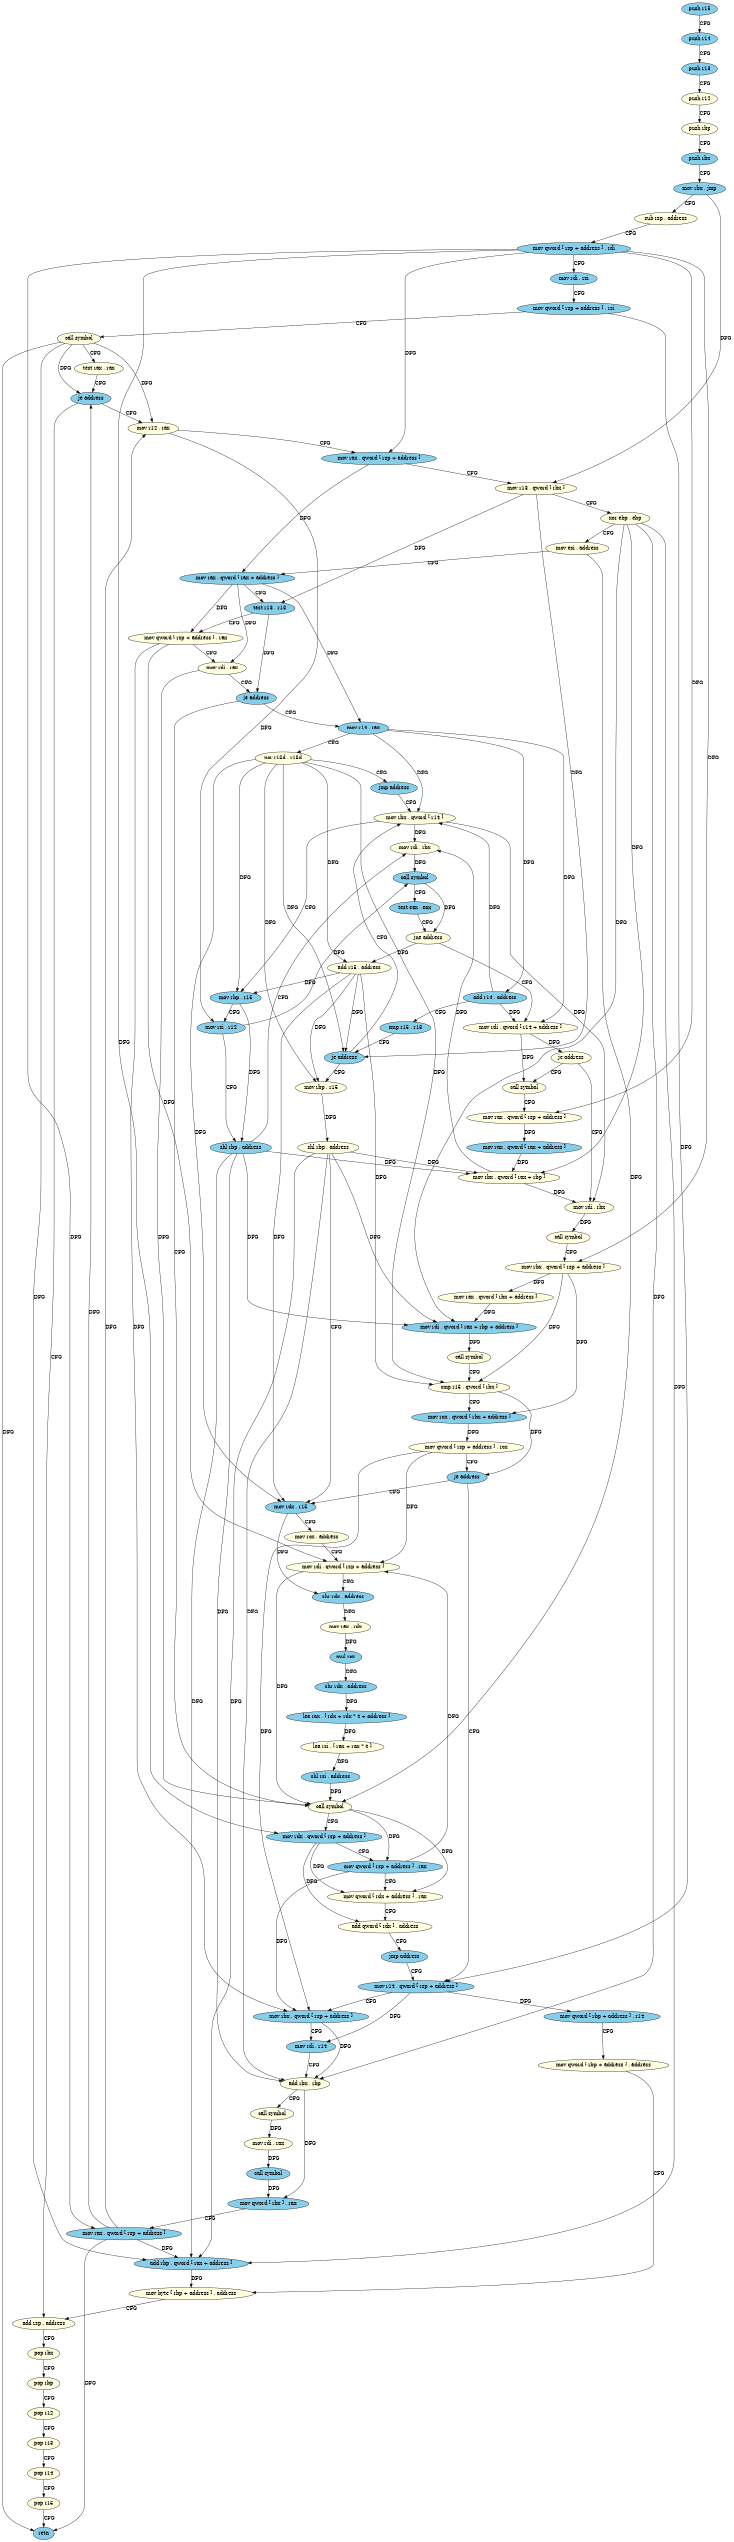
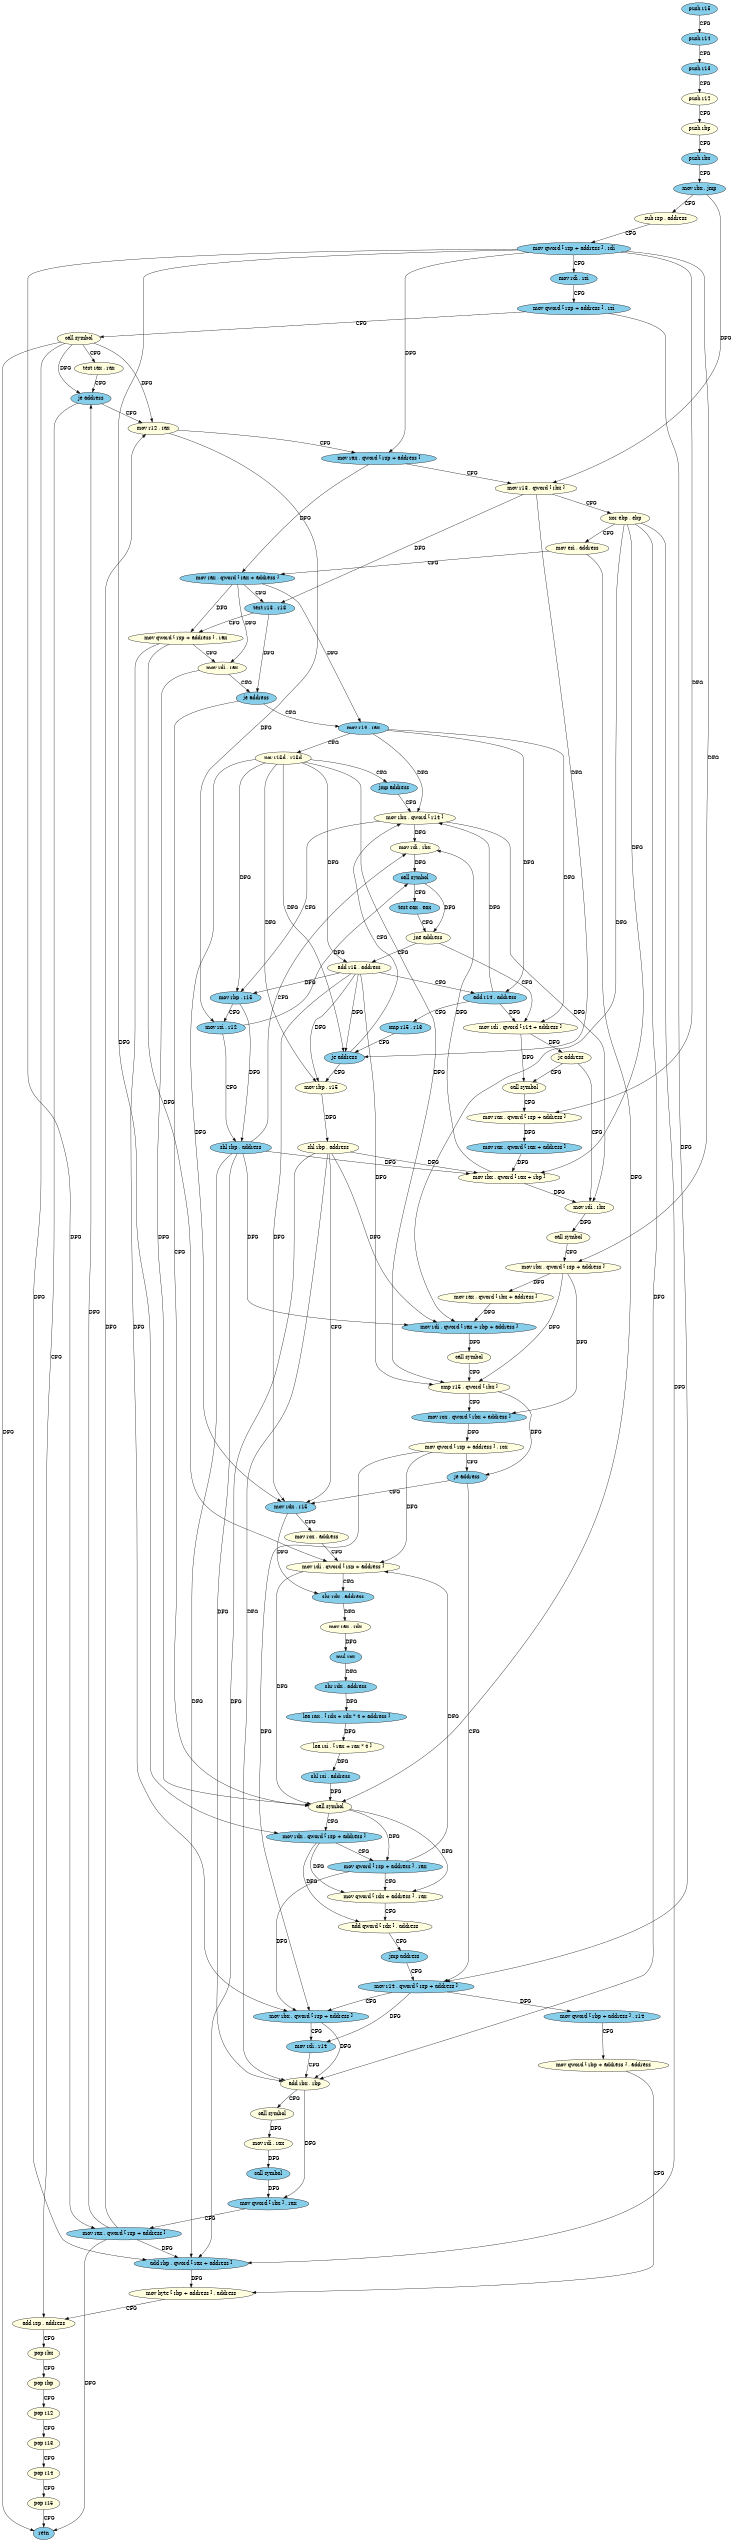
(403, 953) -> (403, 953)
none -> (425, 983)
